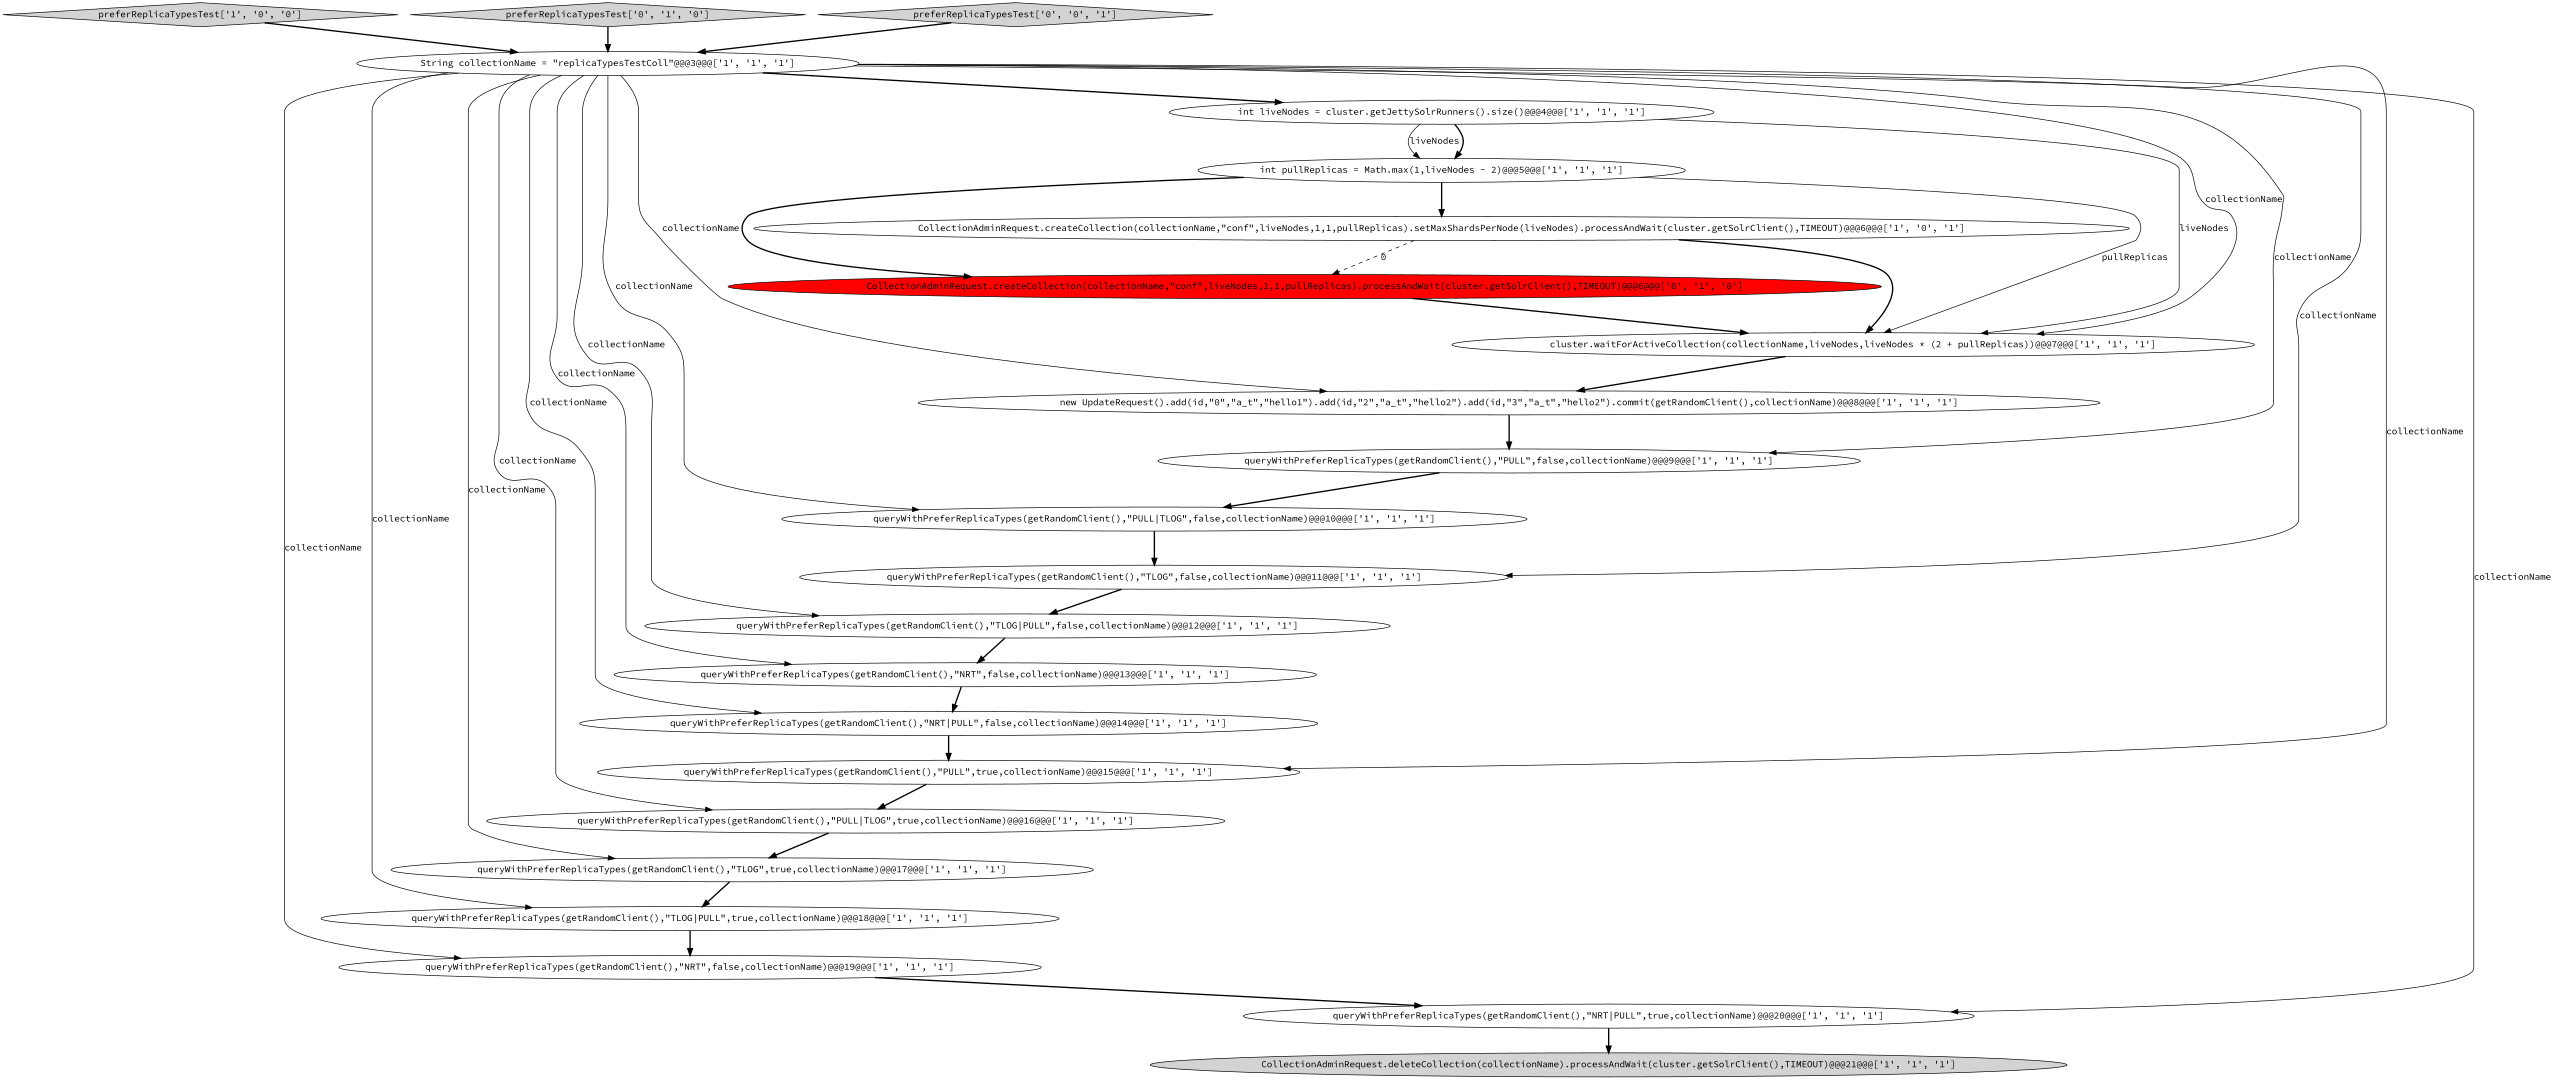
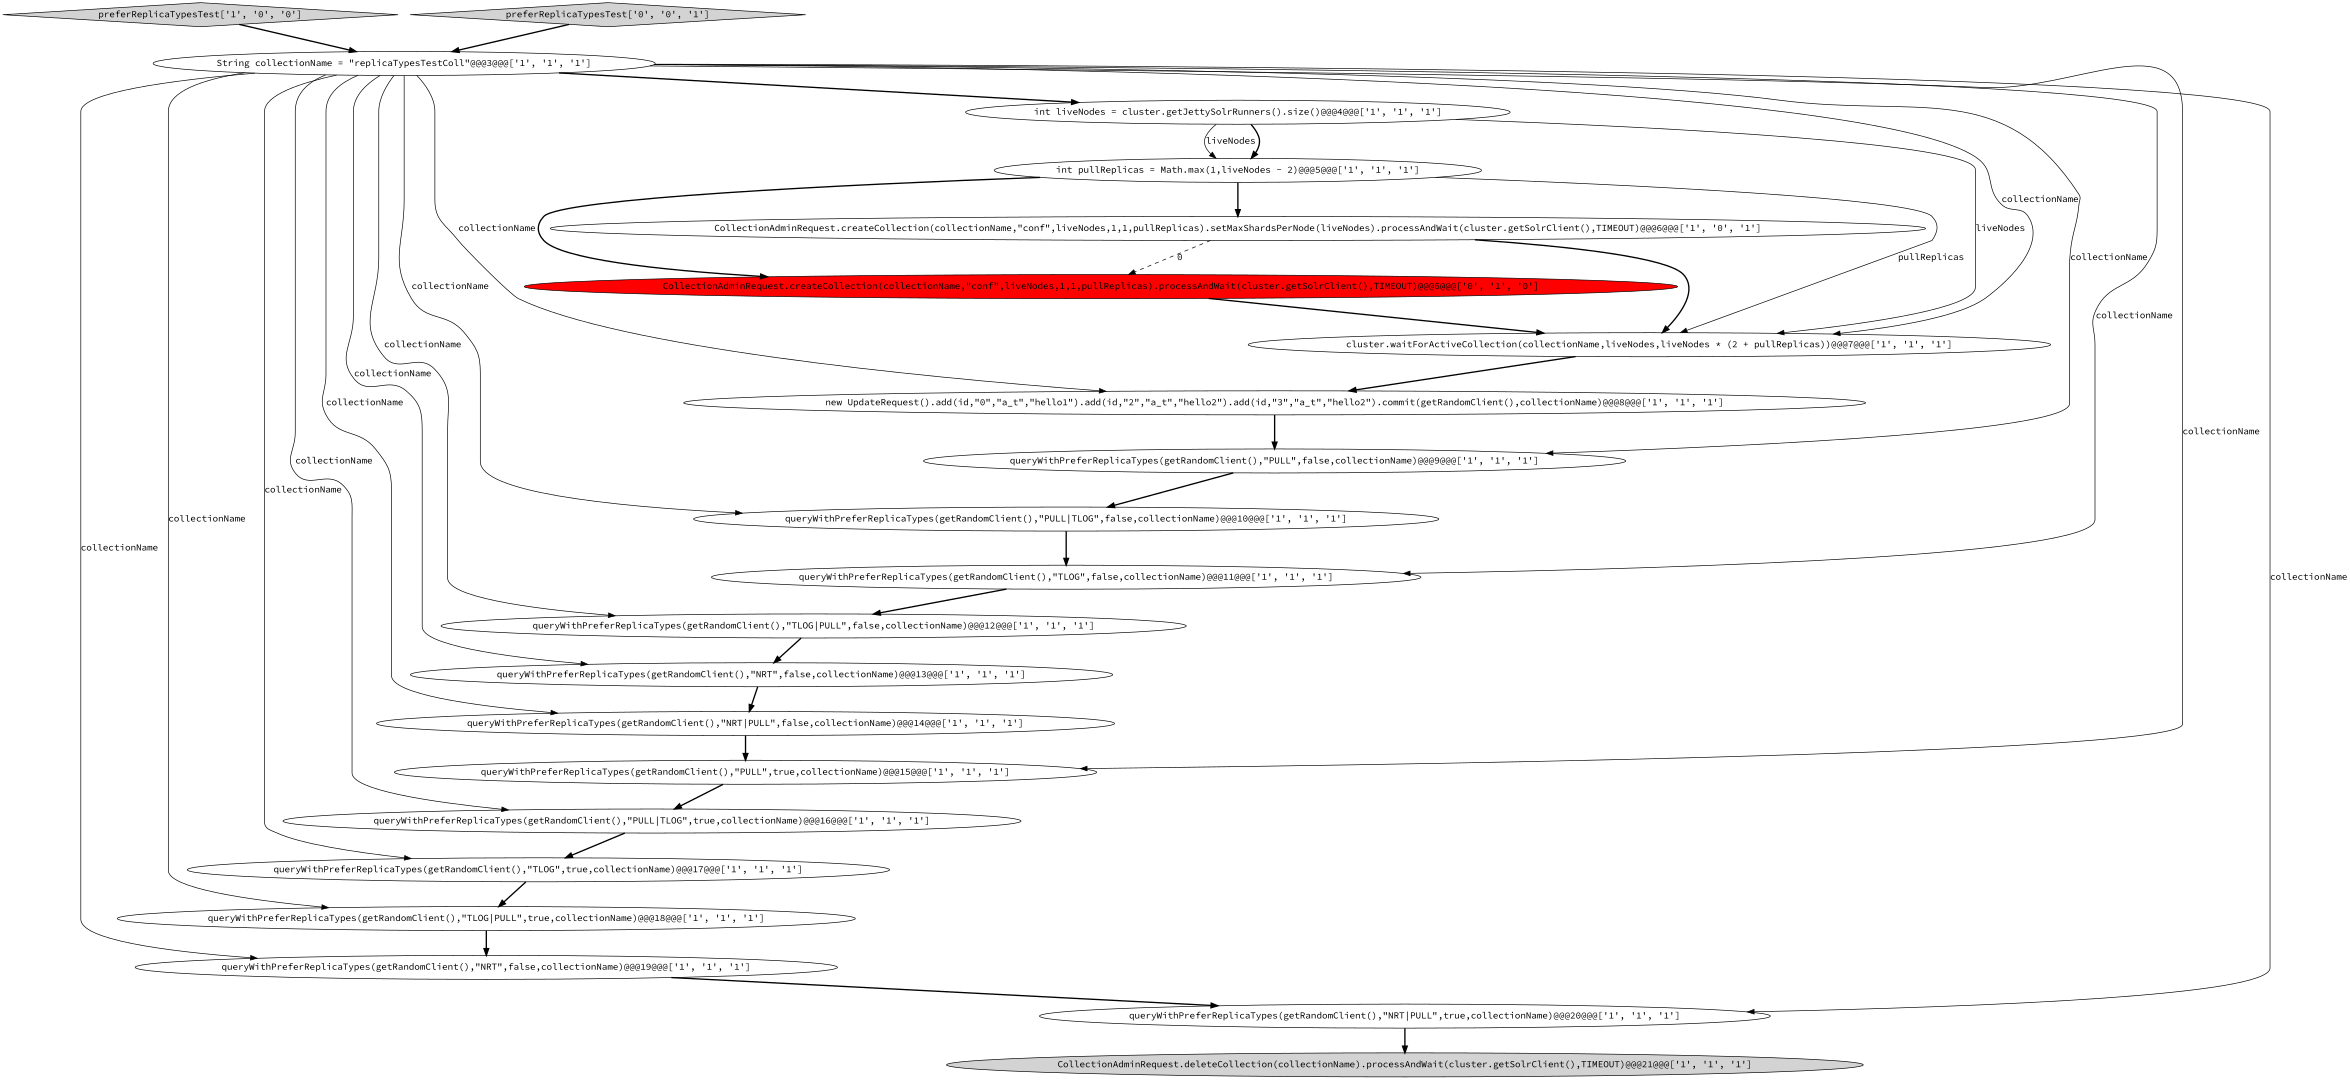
(608, 15) -> none
